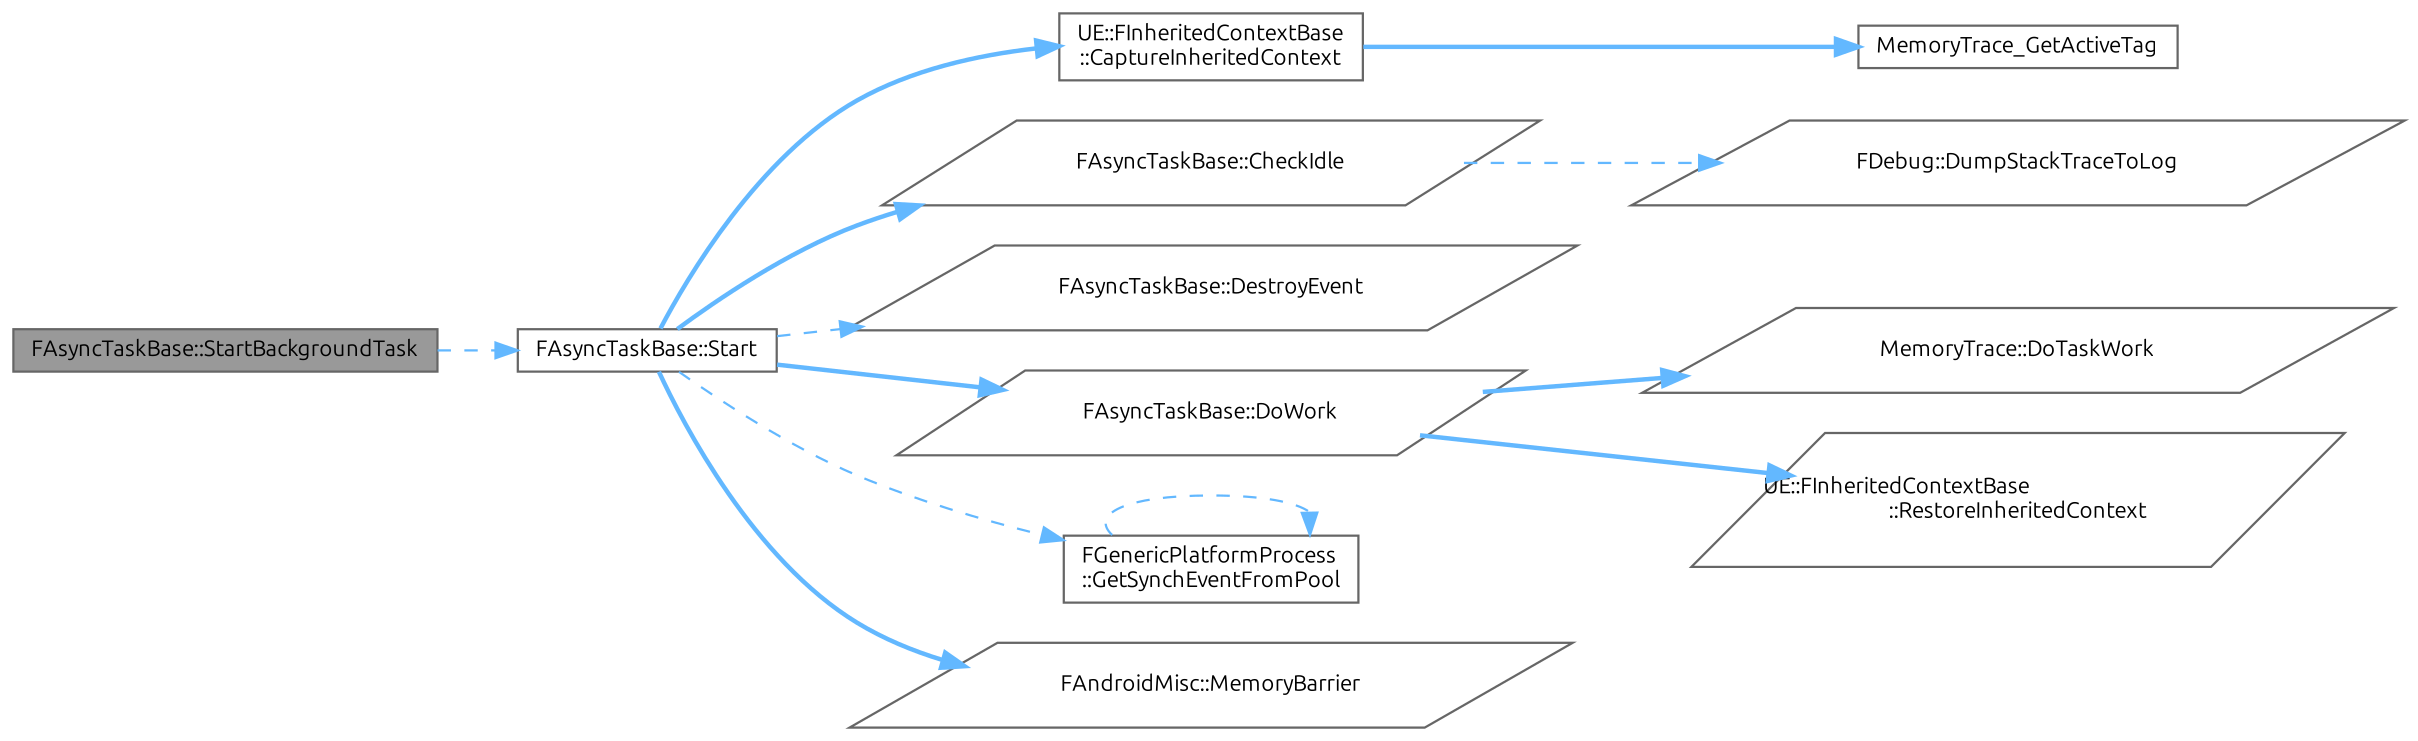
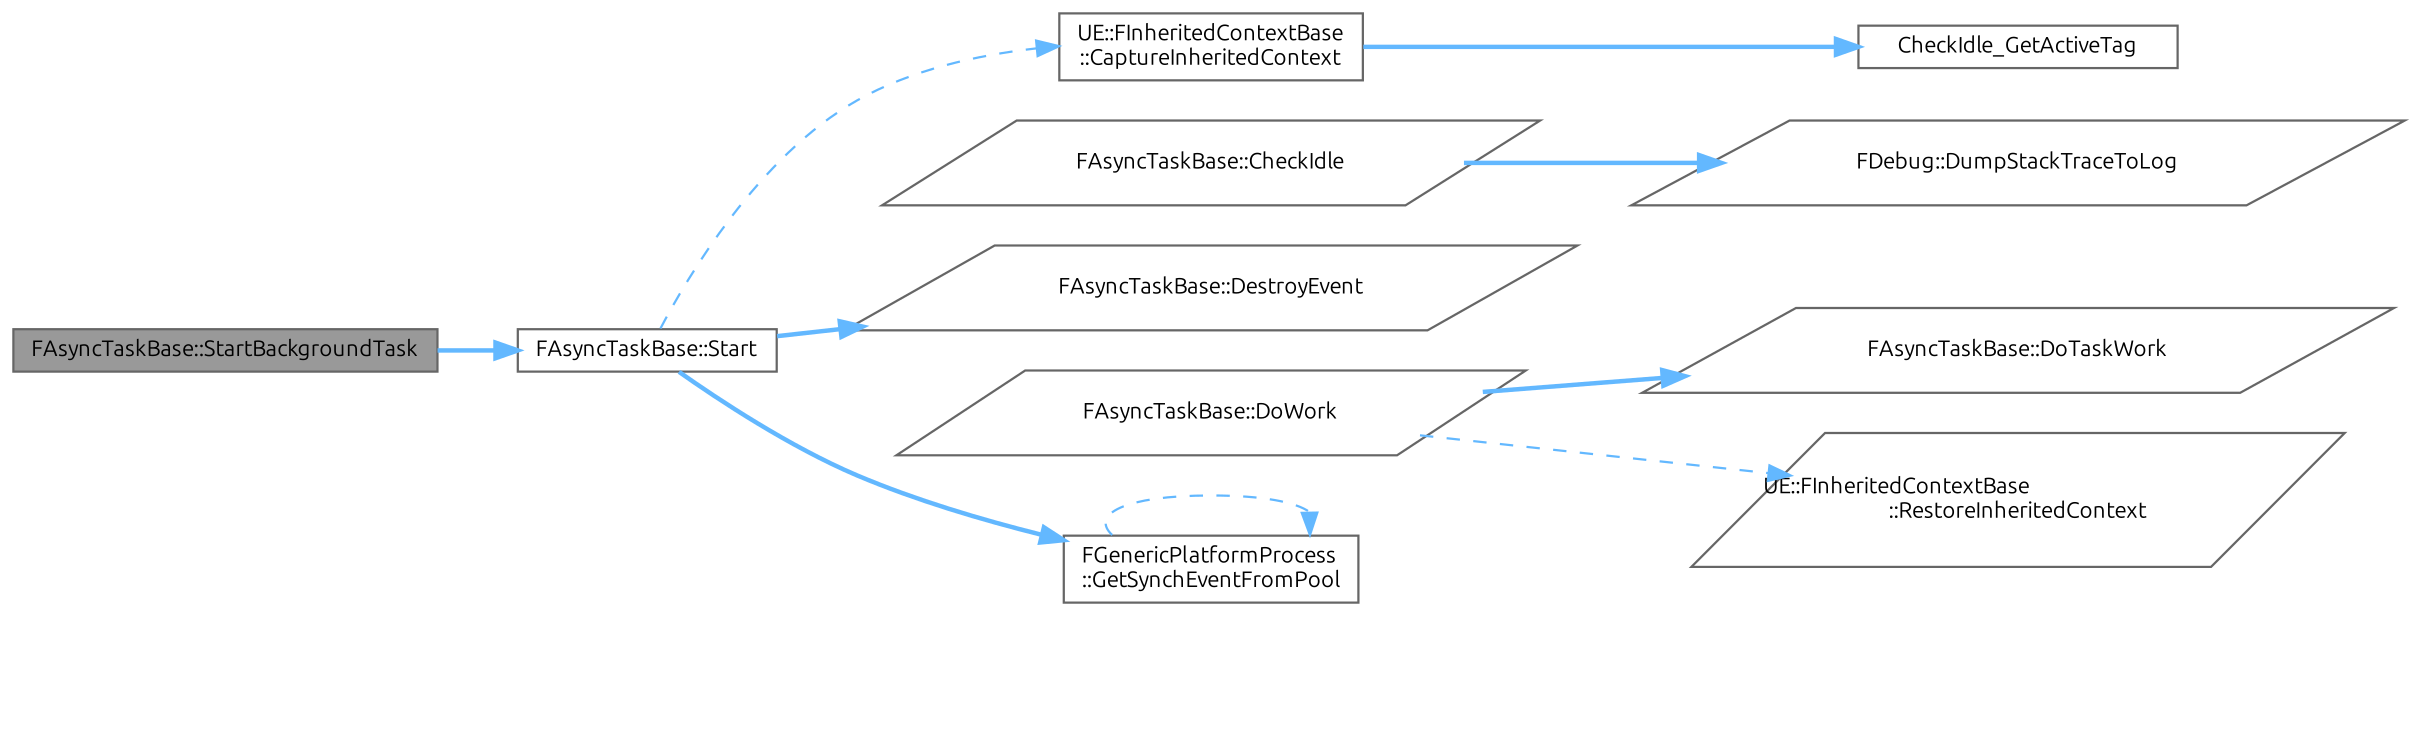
(2018, 47) -> (2018, 47)
(810, 134) -> (810, 134)
(1581, 163) -> (1581, 163)
(782, 261) -> none
(809, 333) -> (809, 333)
(466, 350) -> (466, 350)
(2018, 350) -> (2018, 350)
(879, 376) -> none
(1594, 454) -> (1594, 454)
(851, 473) -> (851, 473)
(1211, 685) -> none
